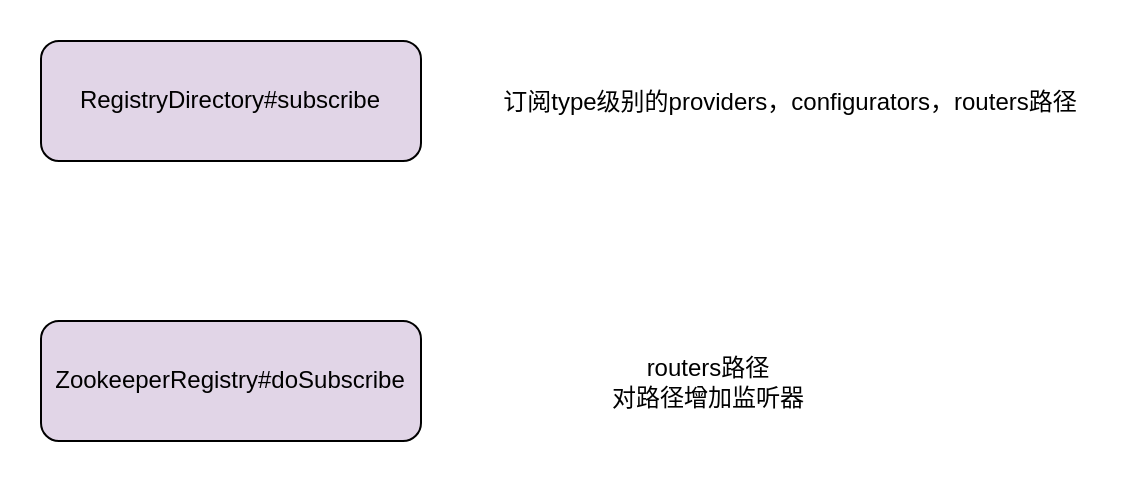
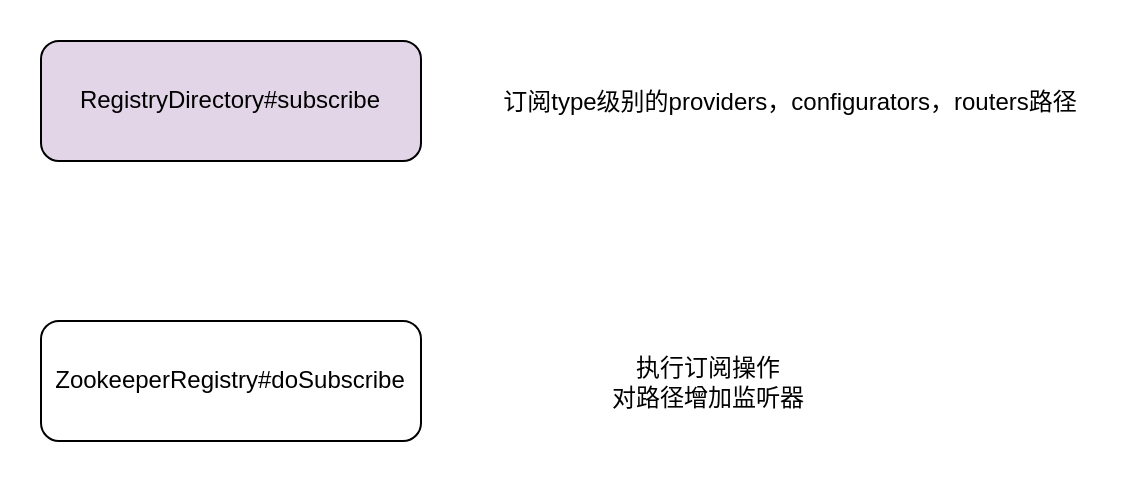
(231, 381) -> (231, 381)
(709, 383) -> (709, 383)
